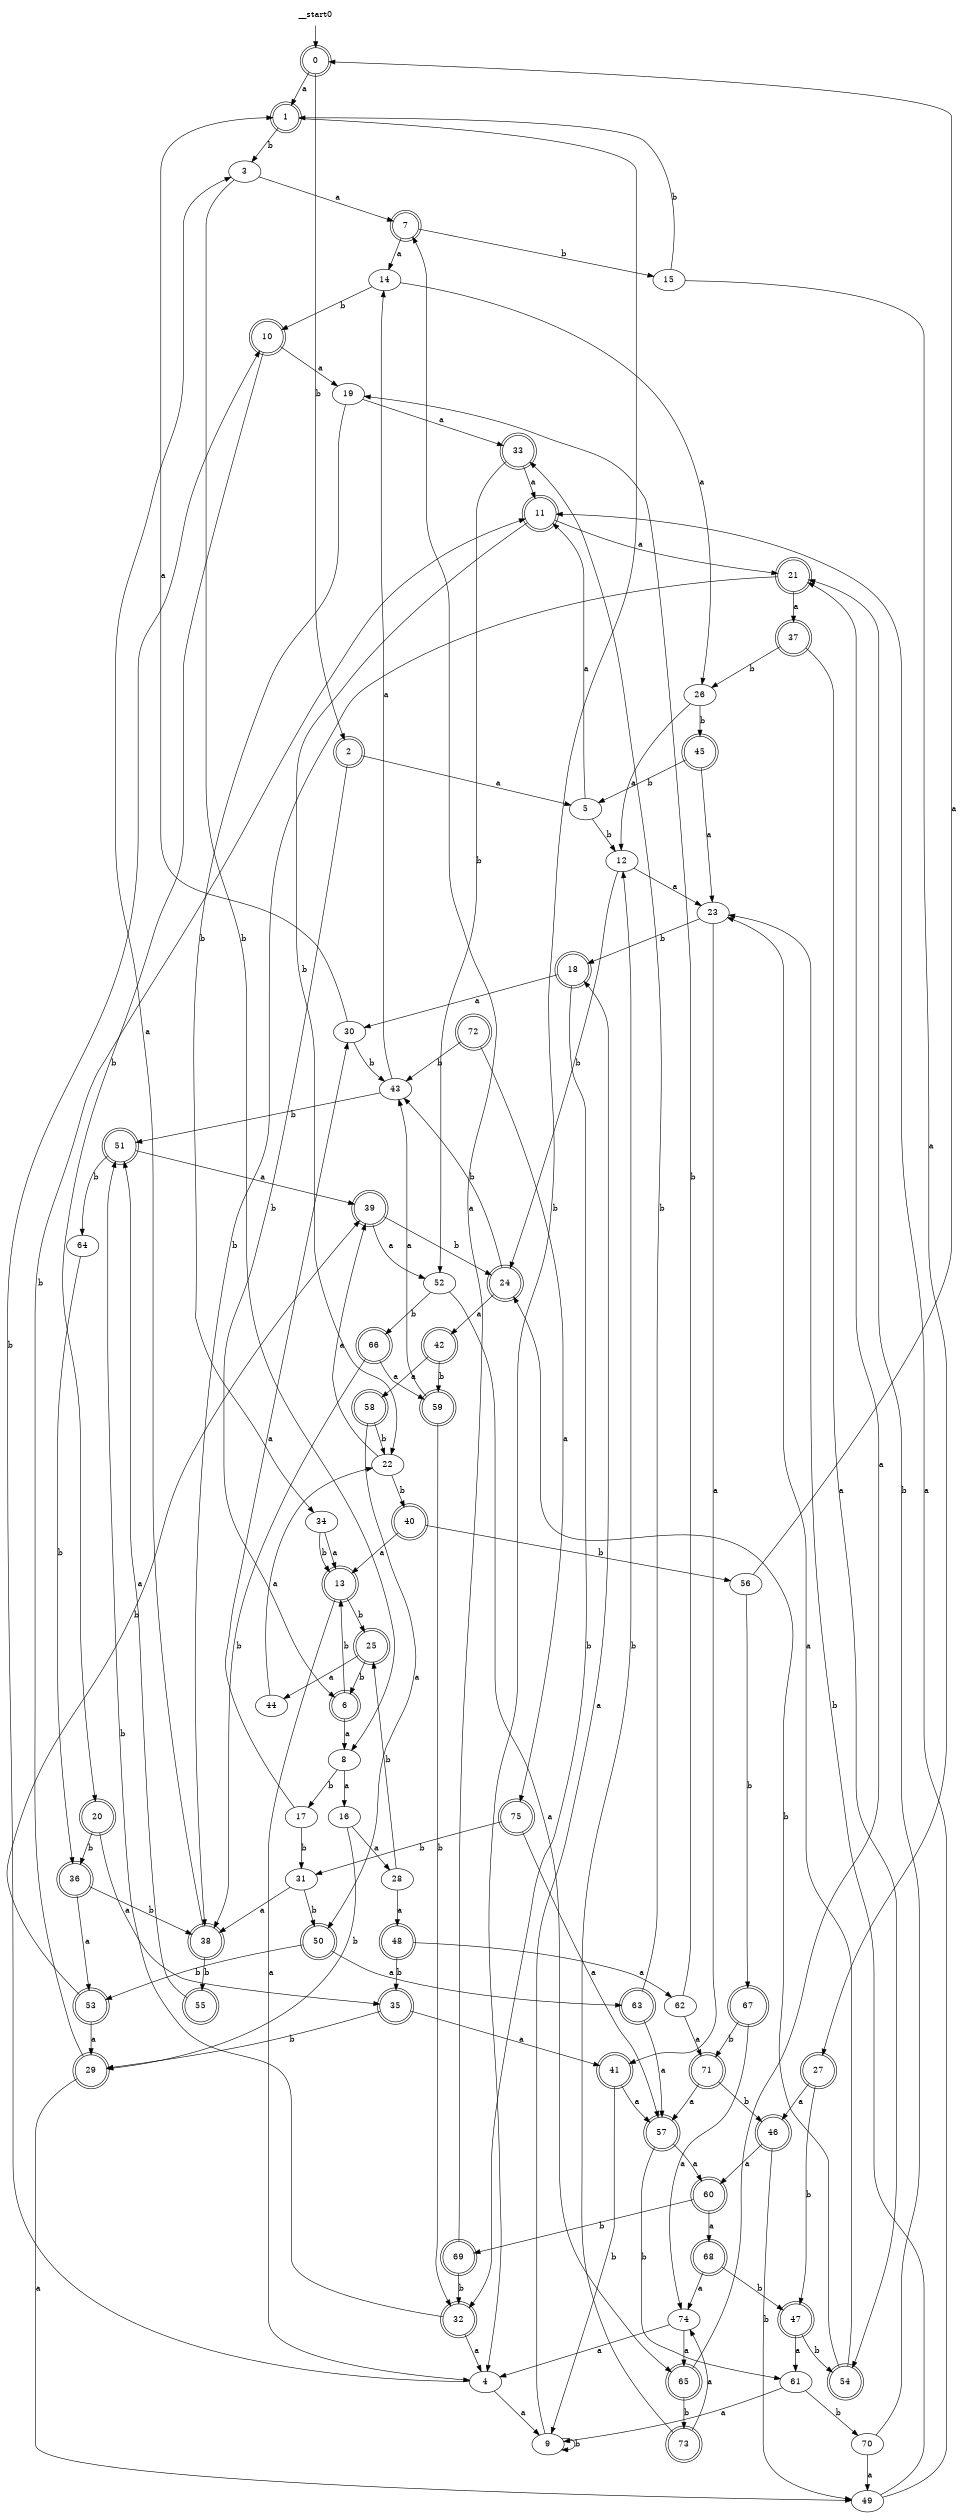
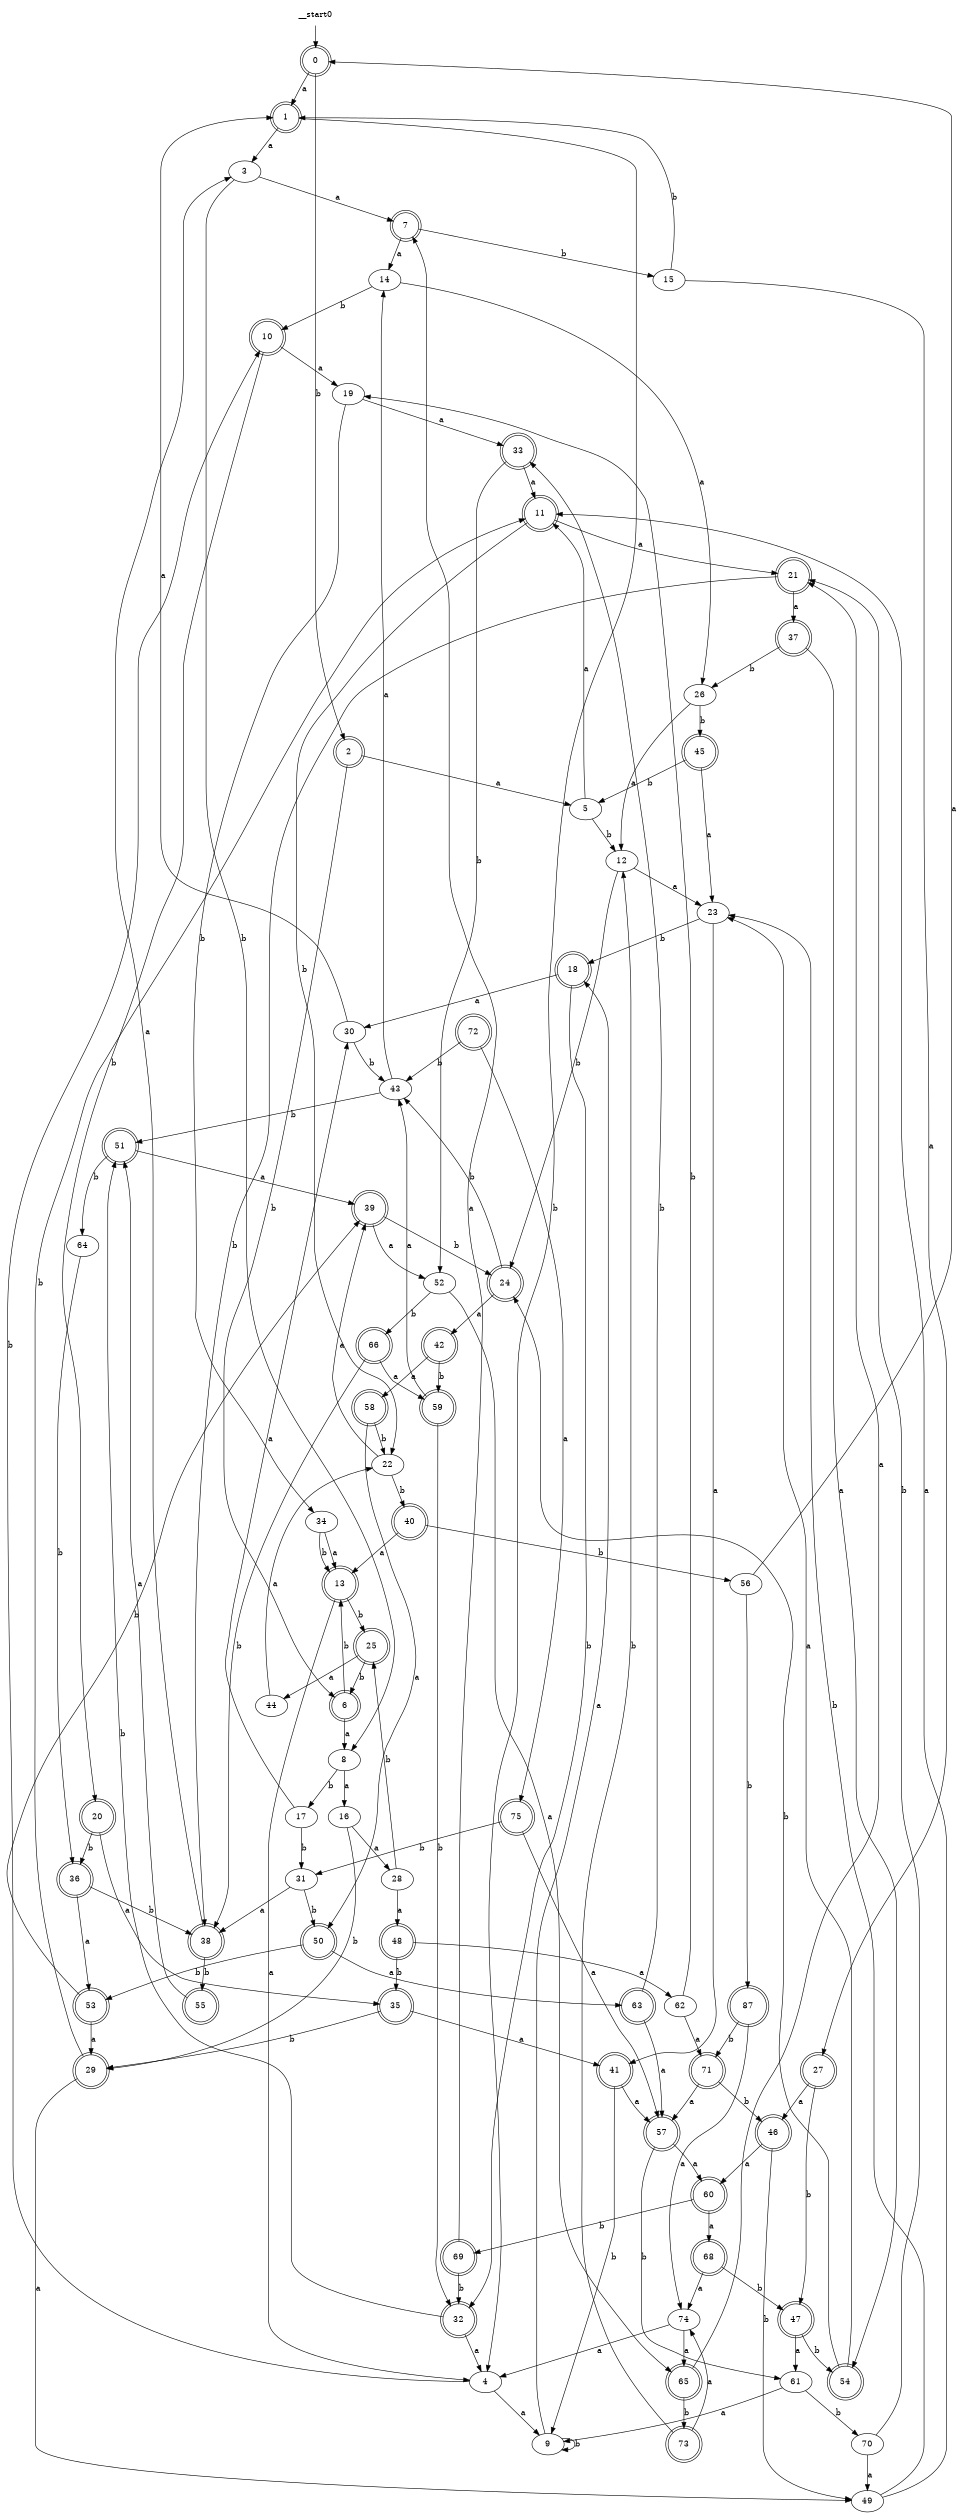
(271, 146) -> (271, 146)
(748, 2006) -> (748, 2006)
